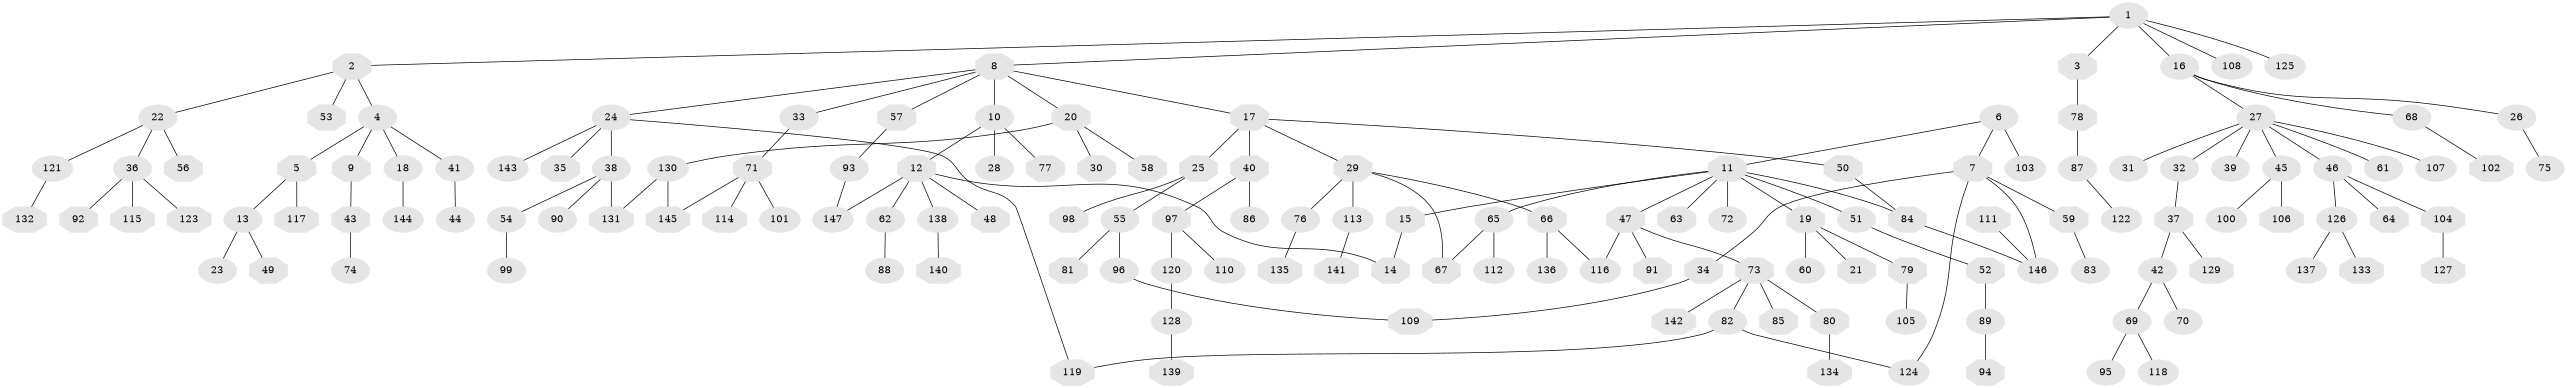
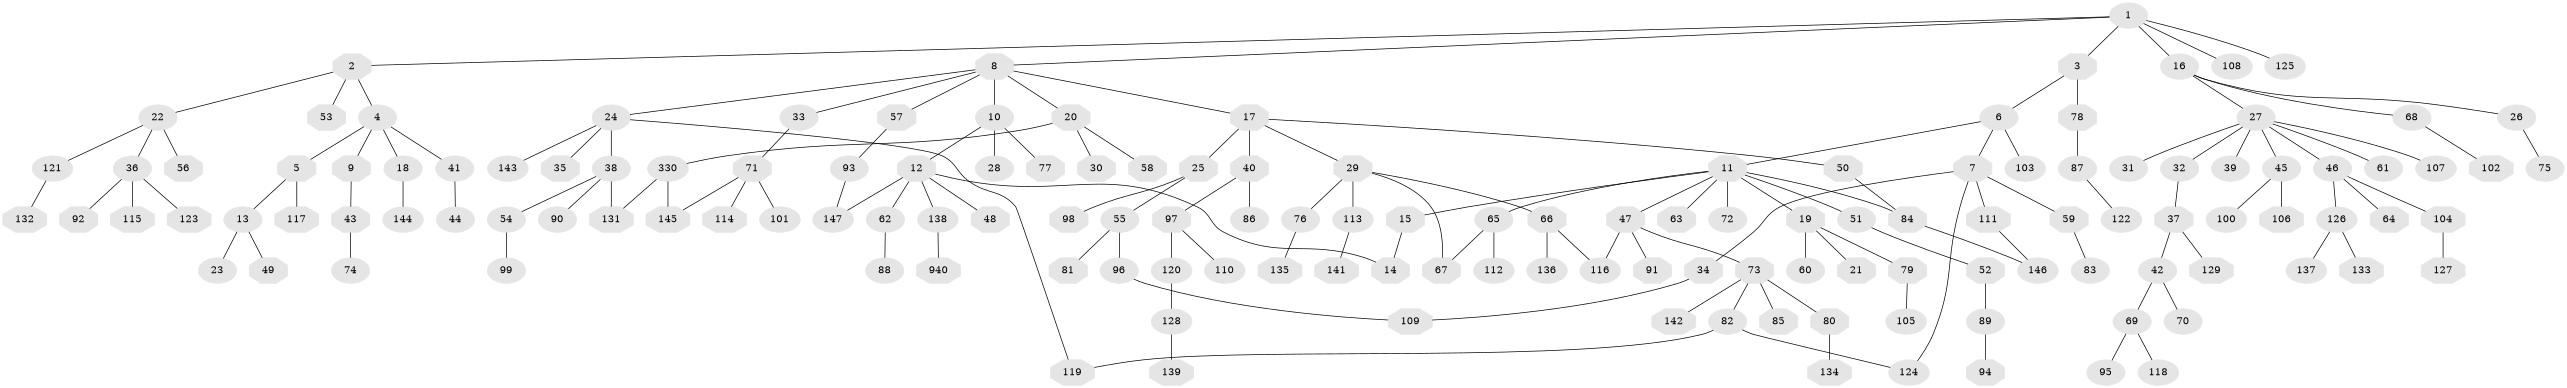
none -> (2038, 92)
(668, 169) -> (668, 169)
(2020, 212) -> (1981, 194)
(939, 271) -> (939, 271)
